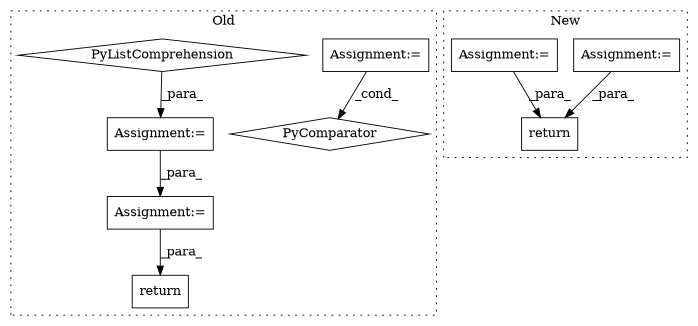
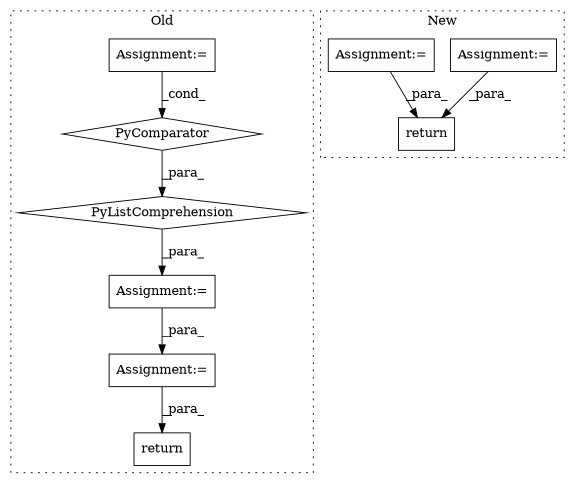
none -> (162, 169)
